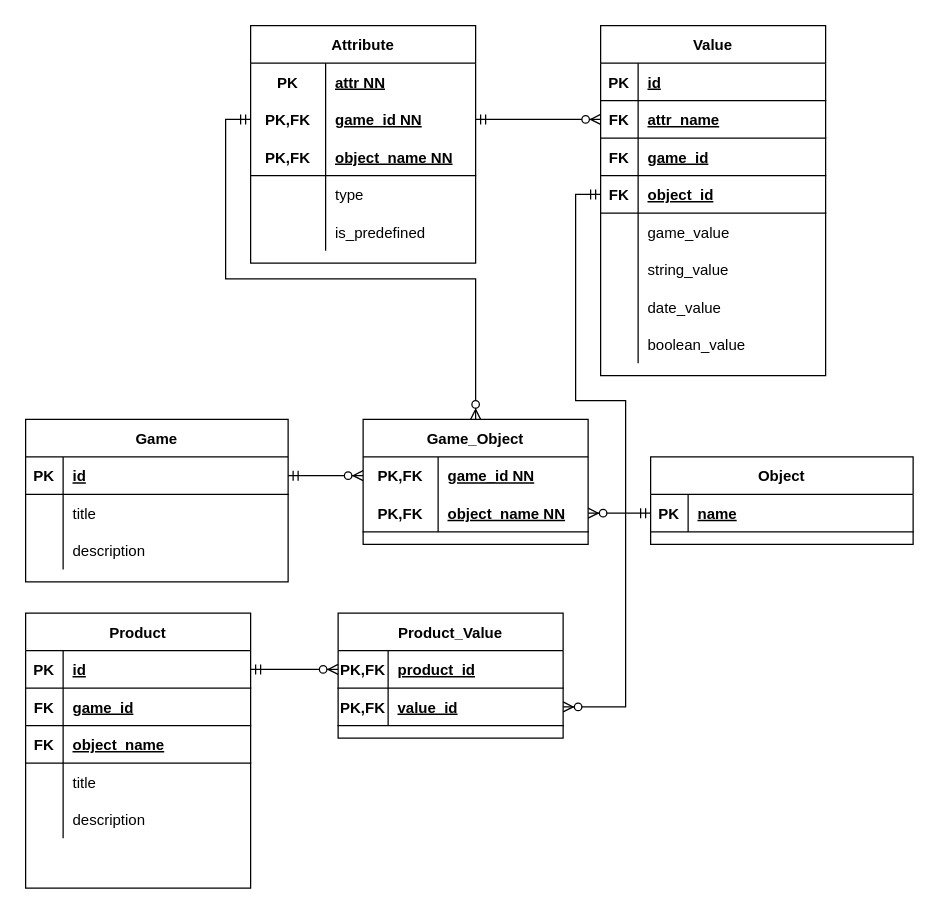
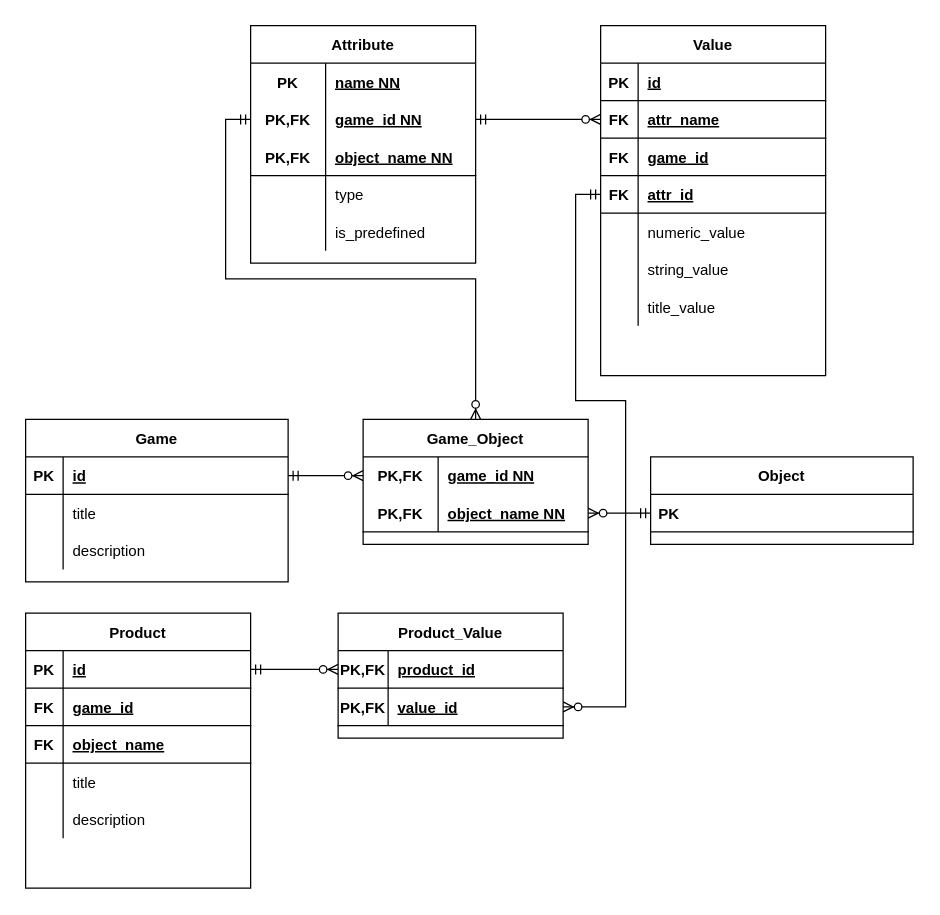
(362, 83) -> (362, 83)
(683, 195) -> (675, 195)
(688, 233) -> (698, 233)
(688, 308) -> (688, 308)
(732, 344) -> none
(801, 513) -> none
